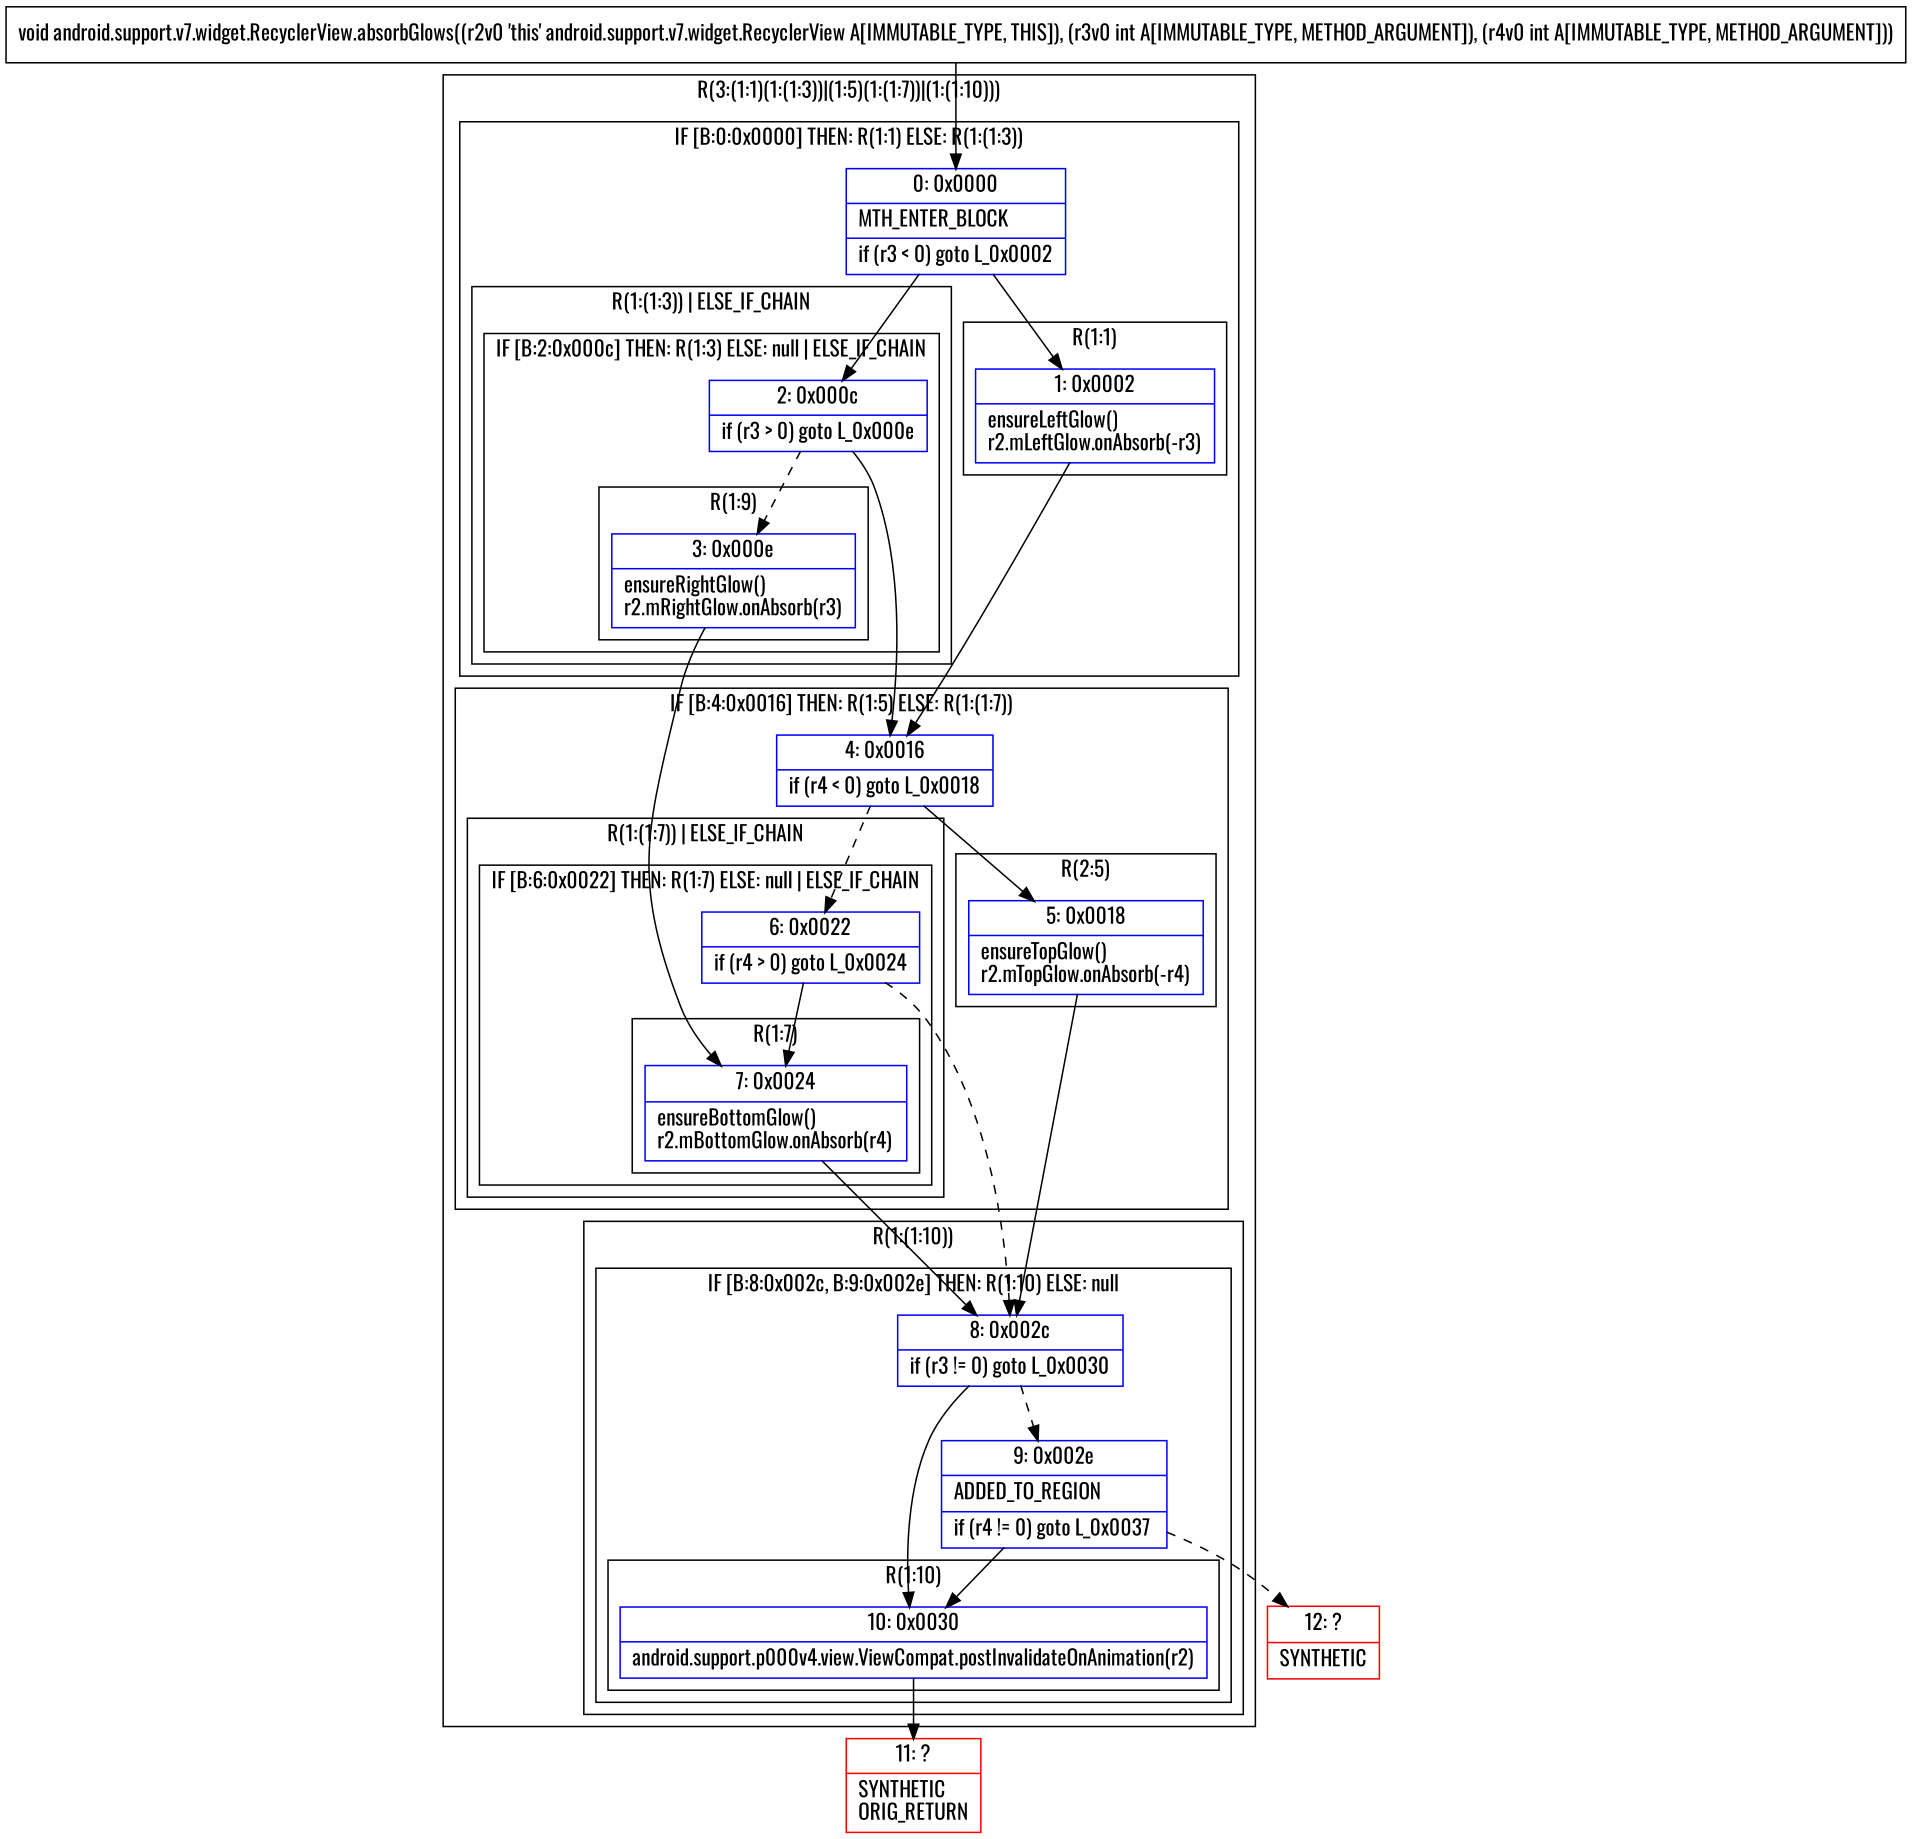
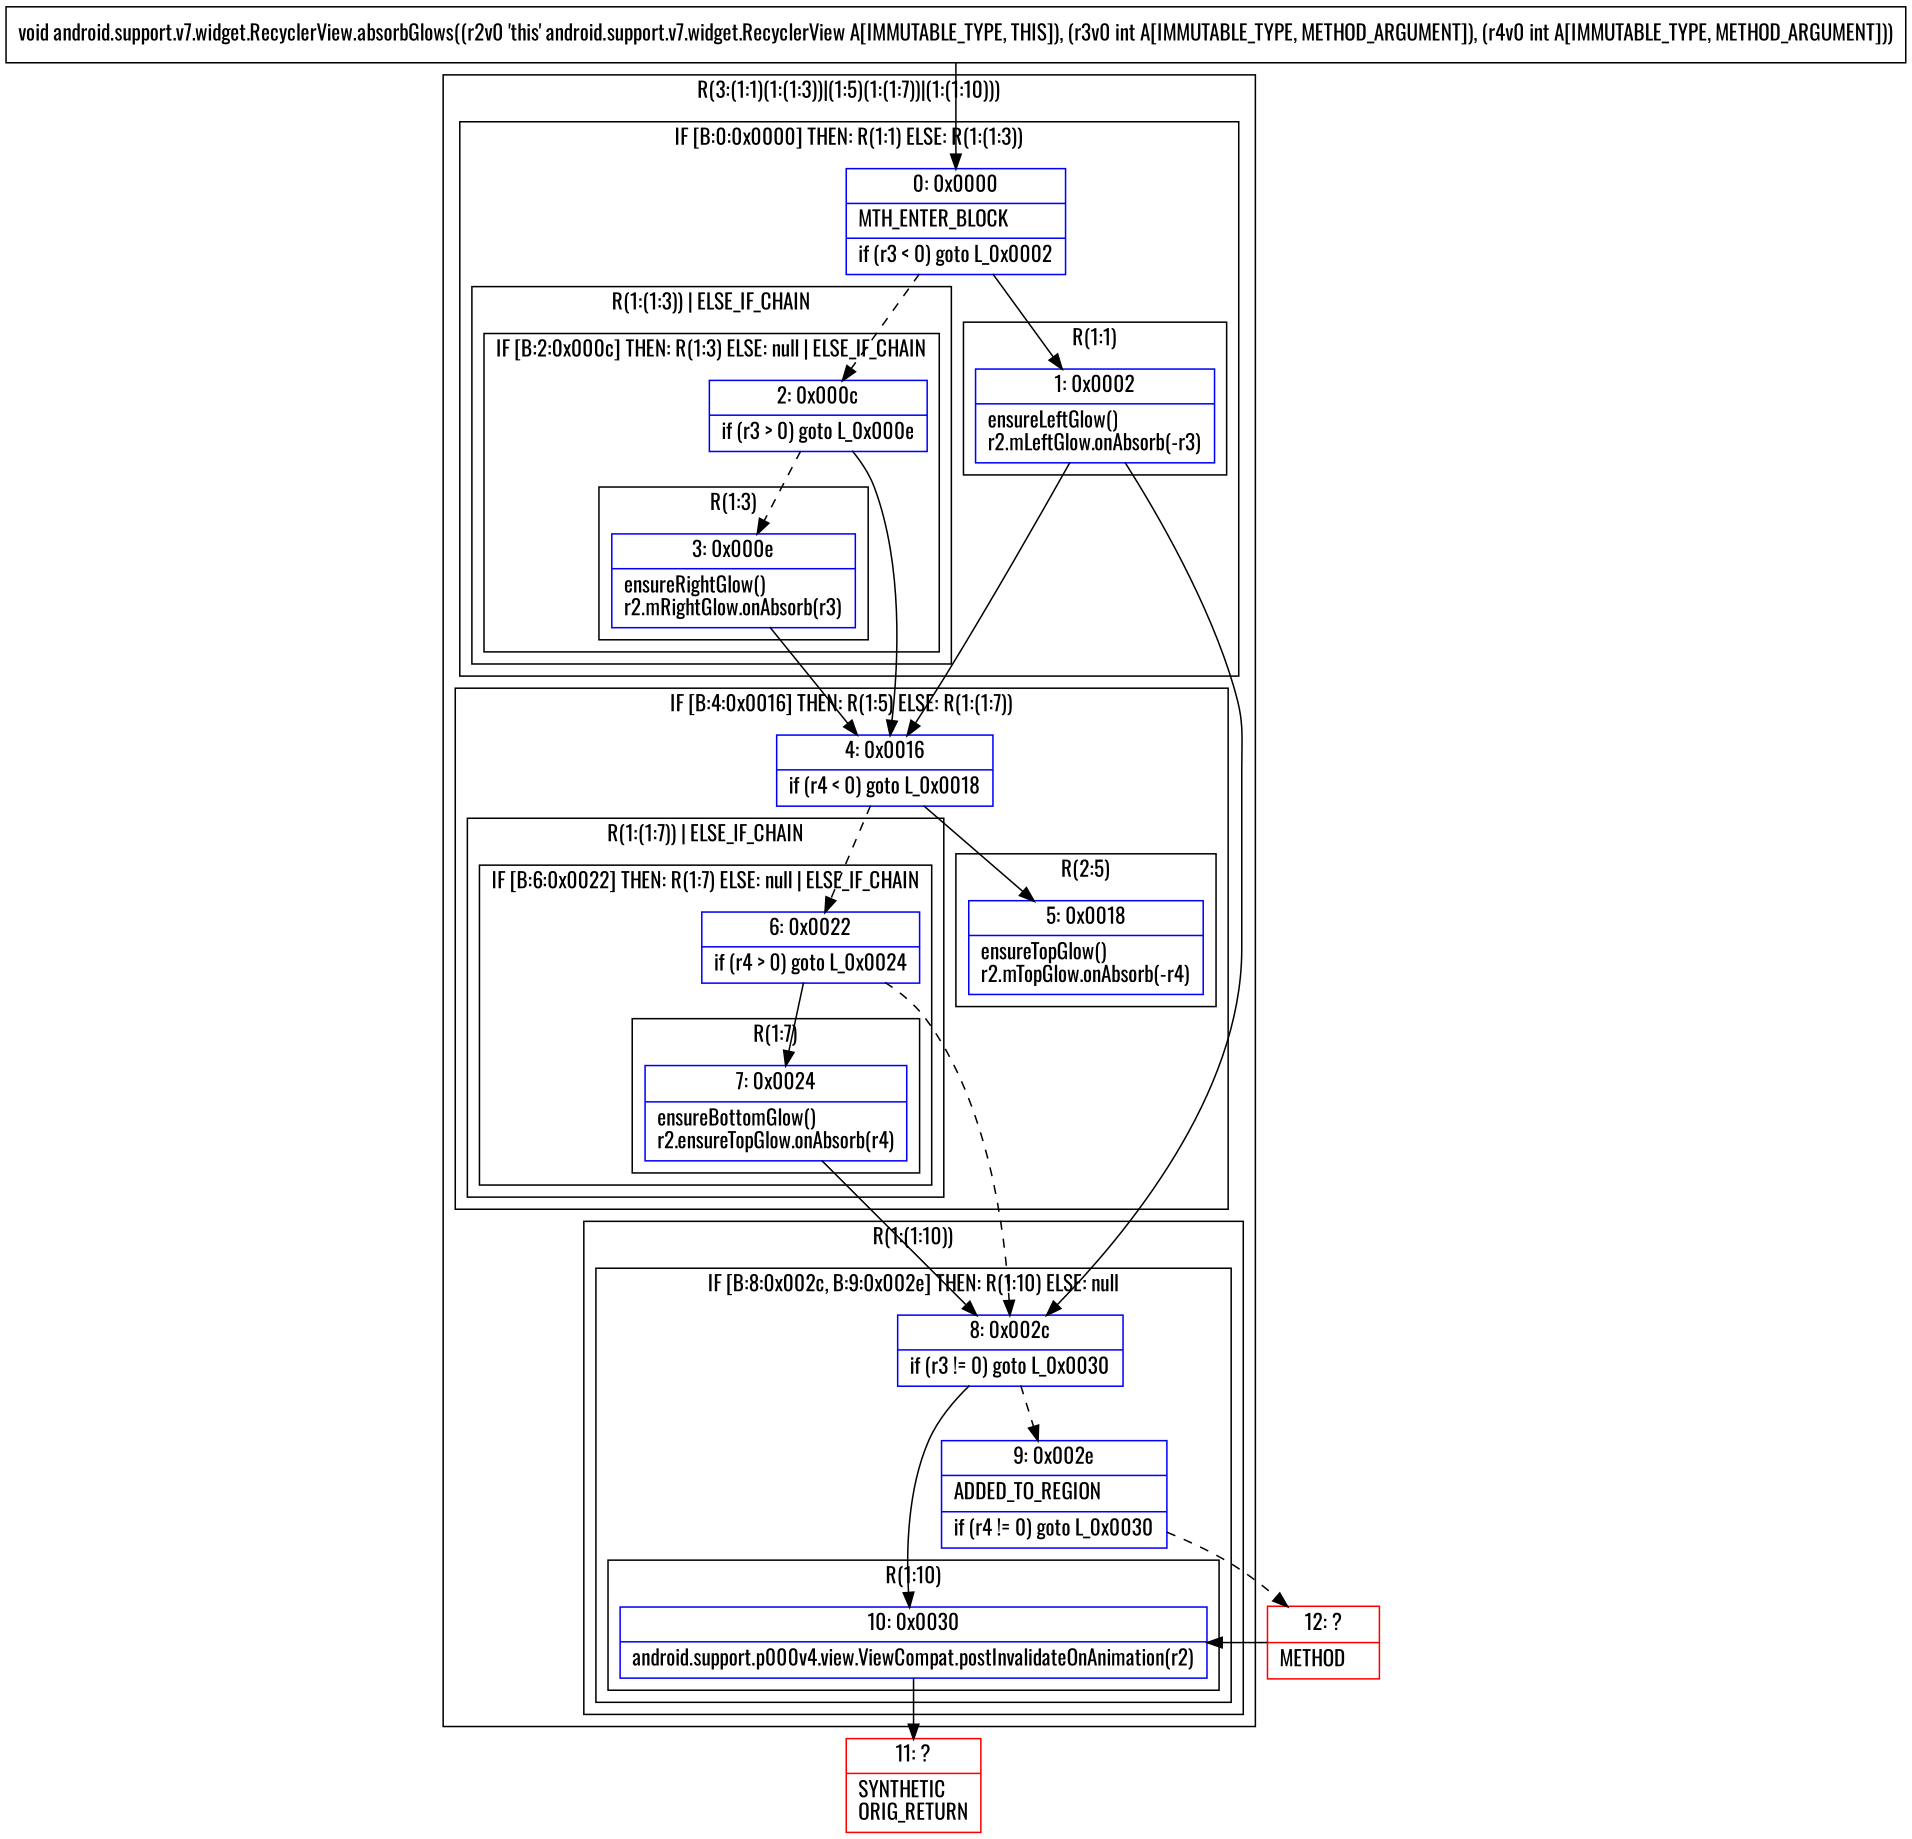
(885, 321) -> (885, 321)
(734, 504) -> (734, 504)
(650, 844) -> (828, 699)
(775, 1142) -> (776, 1142)
(1049, 1147) -> (1242, 897)
(1052, 1529) -> (1054, 1529)
(980, 1572) -> (1245, 1643)
(1323, 1660) -> (1313, 1660)
